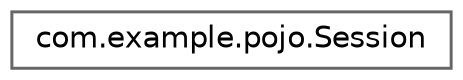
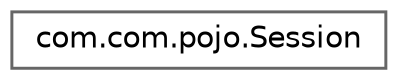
(232, 40) -> (199, 40)
